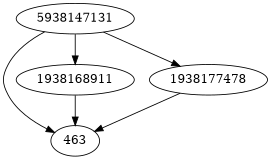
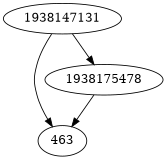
(75, 19) -> (62, 19)
(75, 80) -> none
(208, 80) -> (104, 80)
